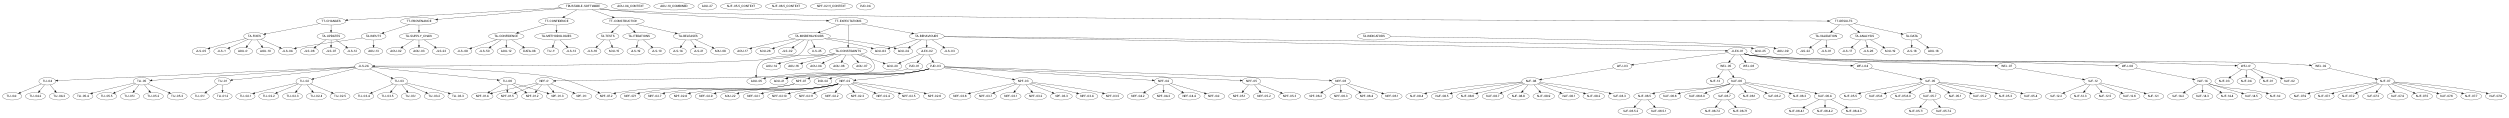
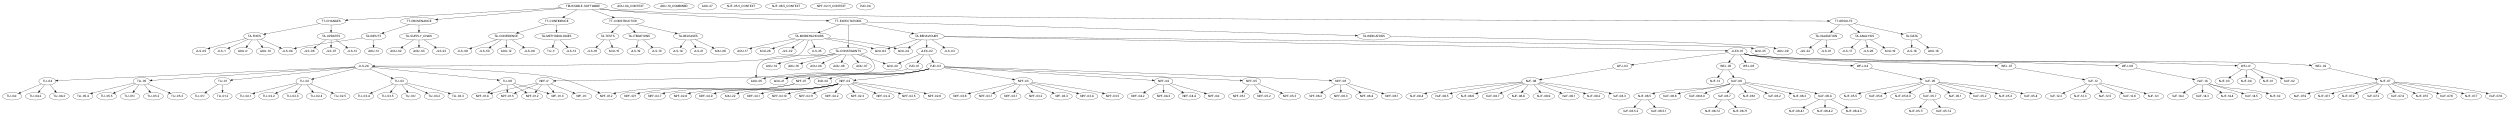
none -> (1111, 29)
(530, 51) -> (530, 51)
